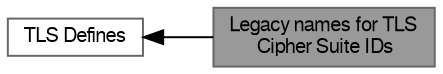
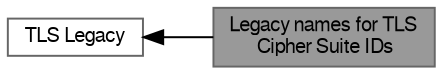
(75, 37) -> (75, 37)
